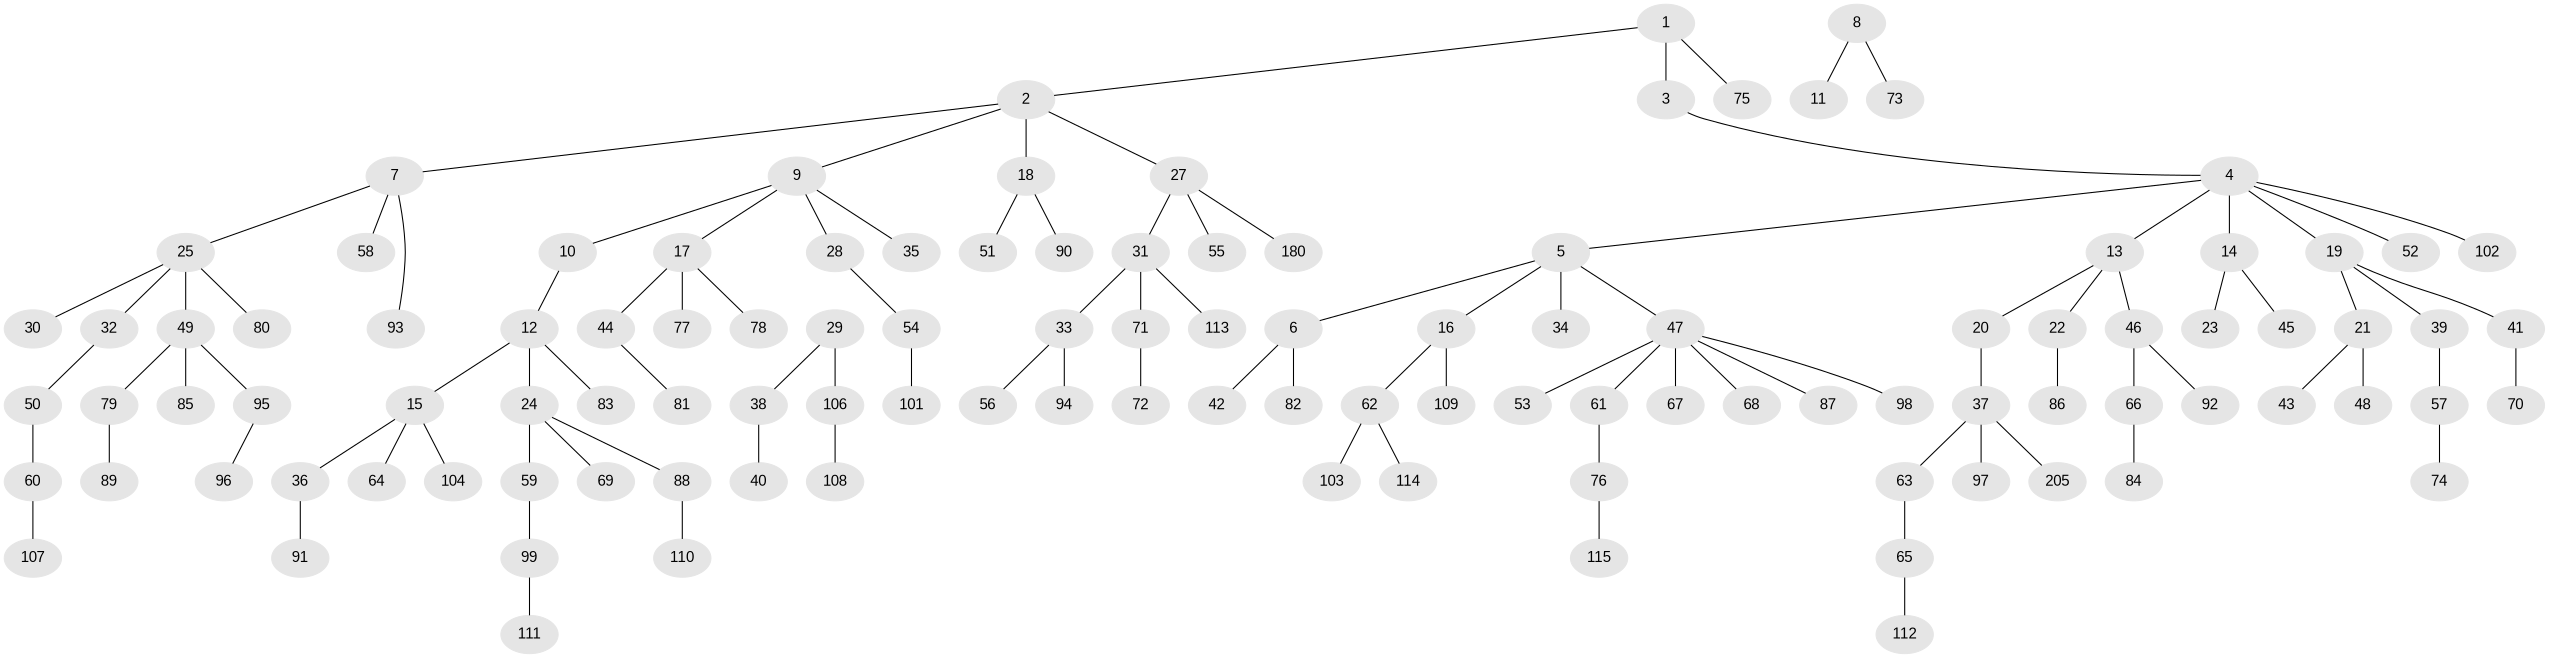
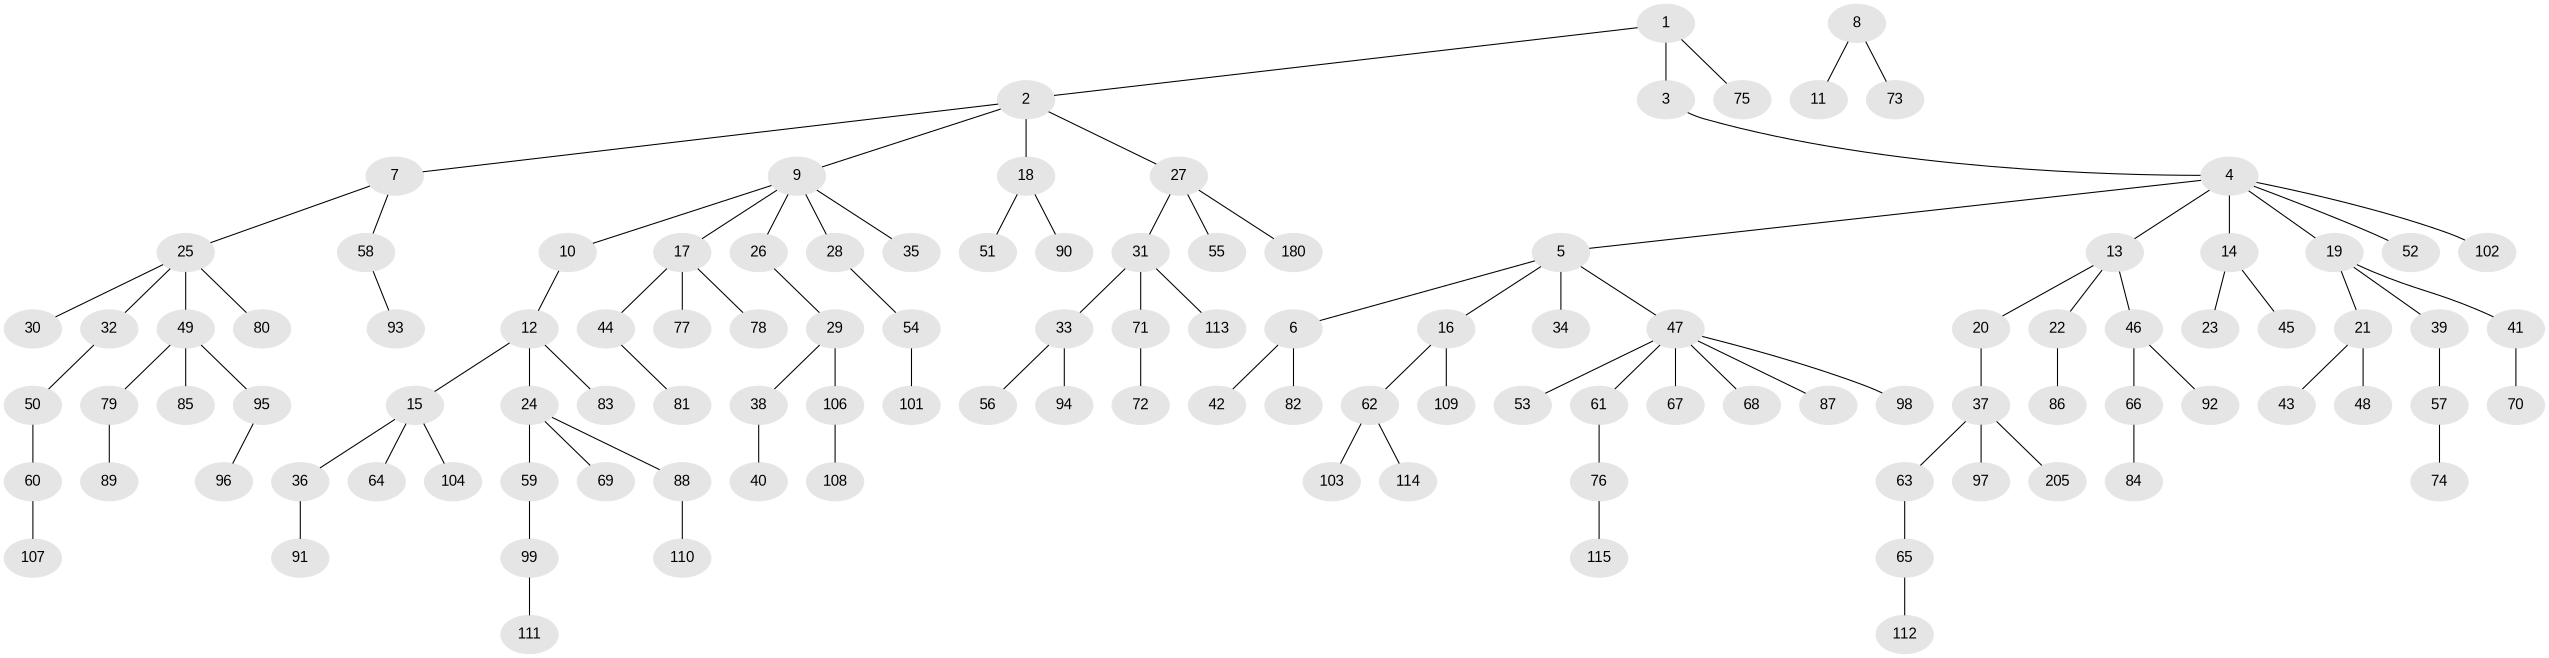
(405, 252) -> (381, 291)
none -> (759, 253)
